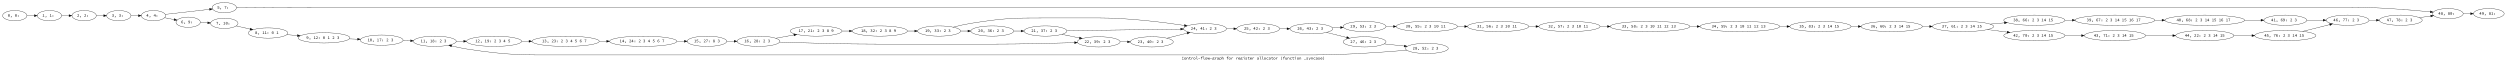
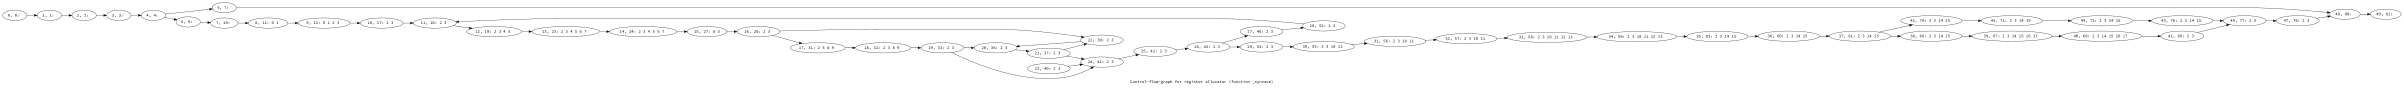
(816, 31) -> (818, 48)
(2205, 36) -> (2102, 21)
(1124, 42) -> (1050, 44)
